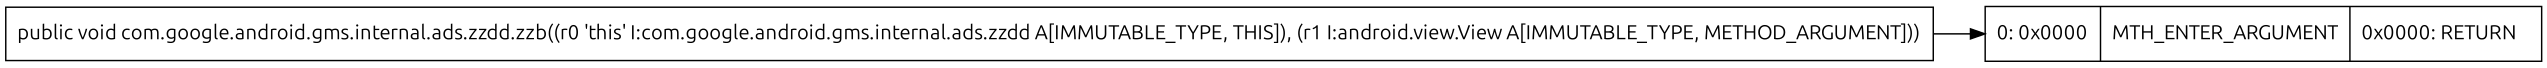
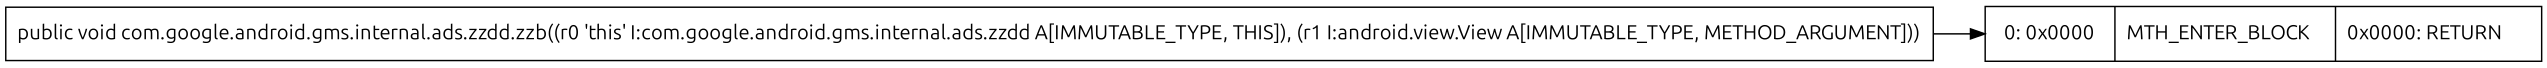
(2225, 33) -> (2218, 33)
